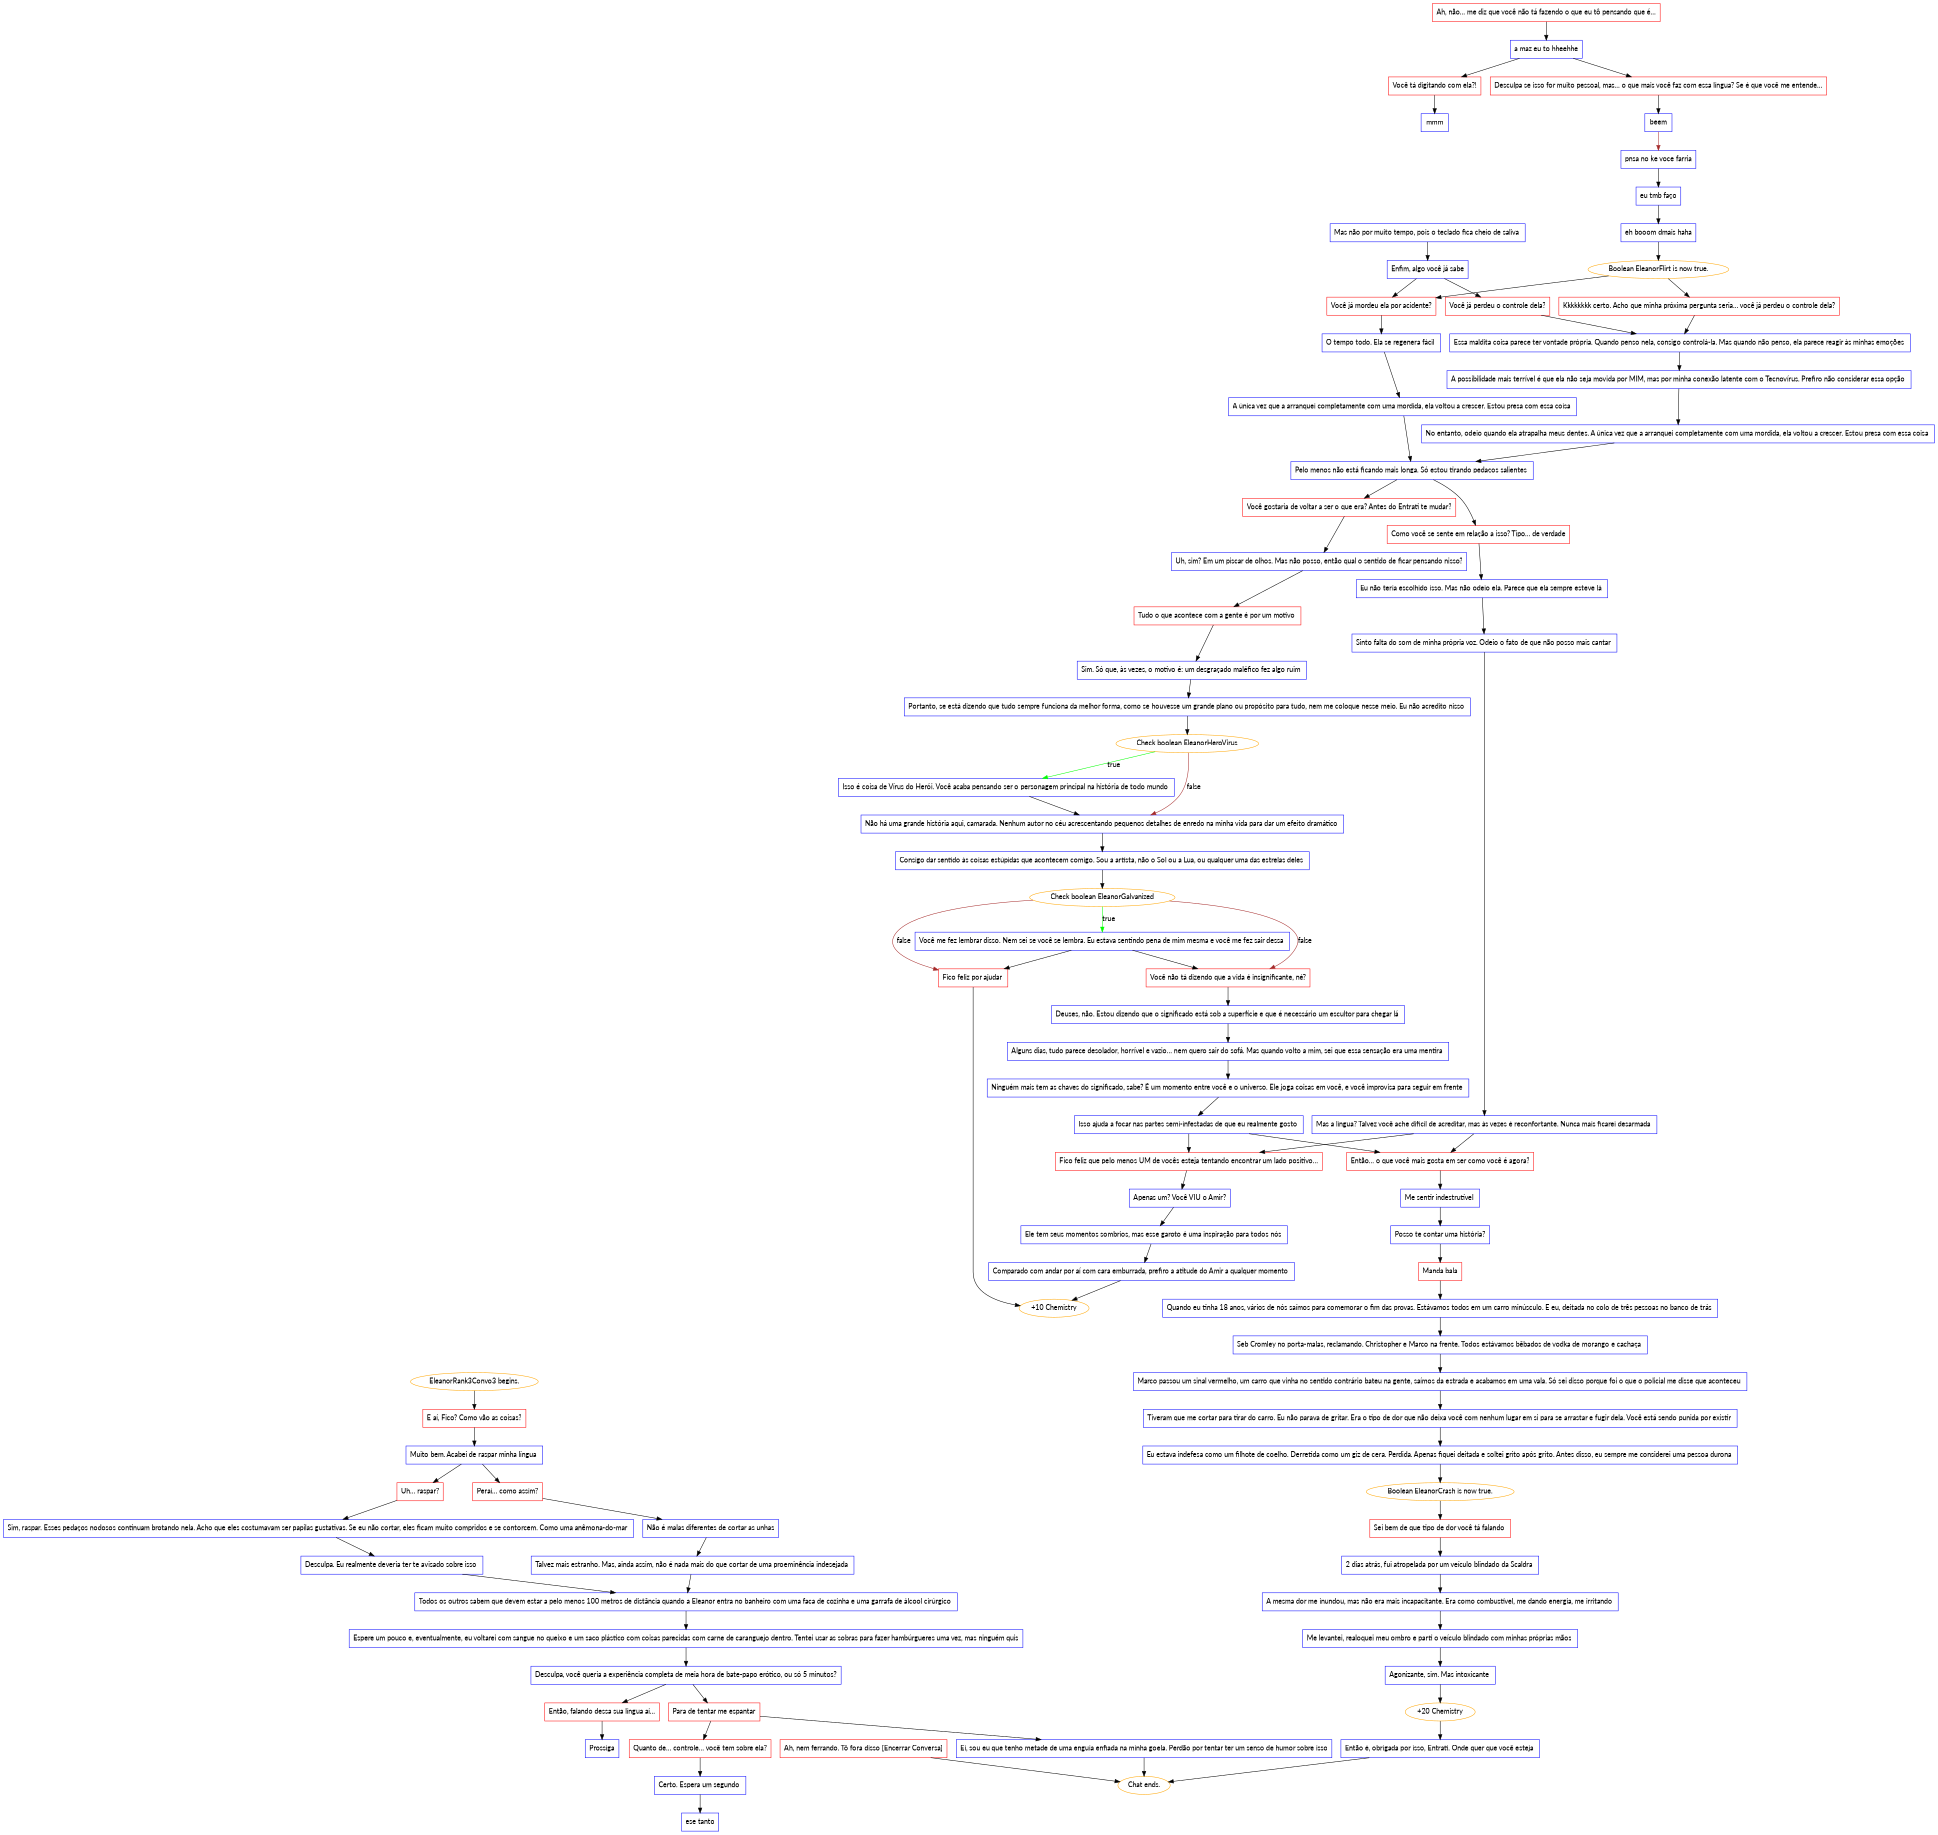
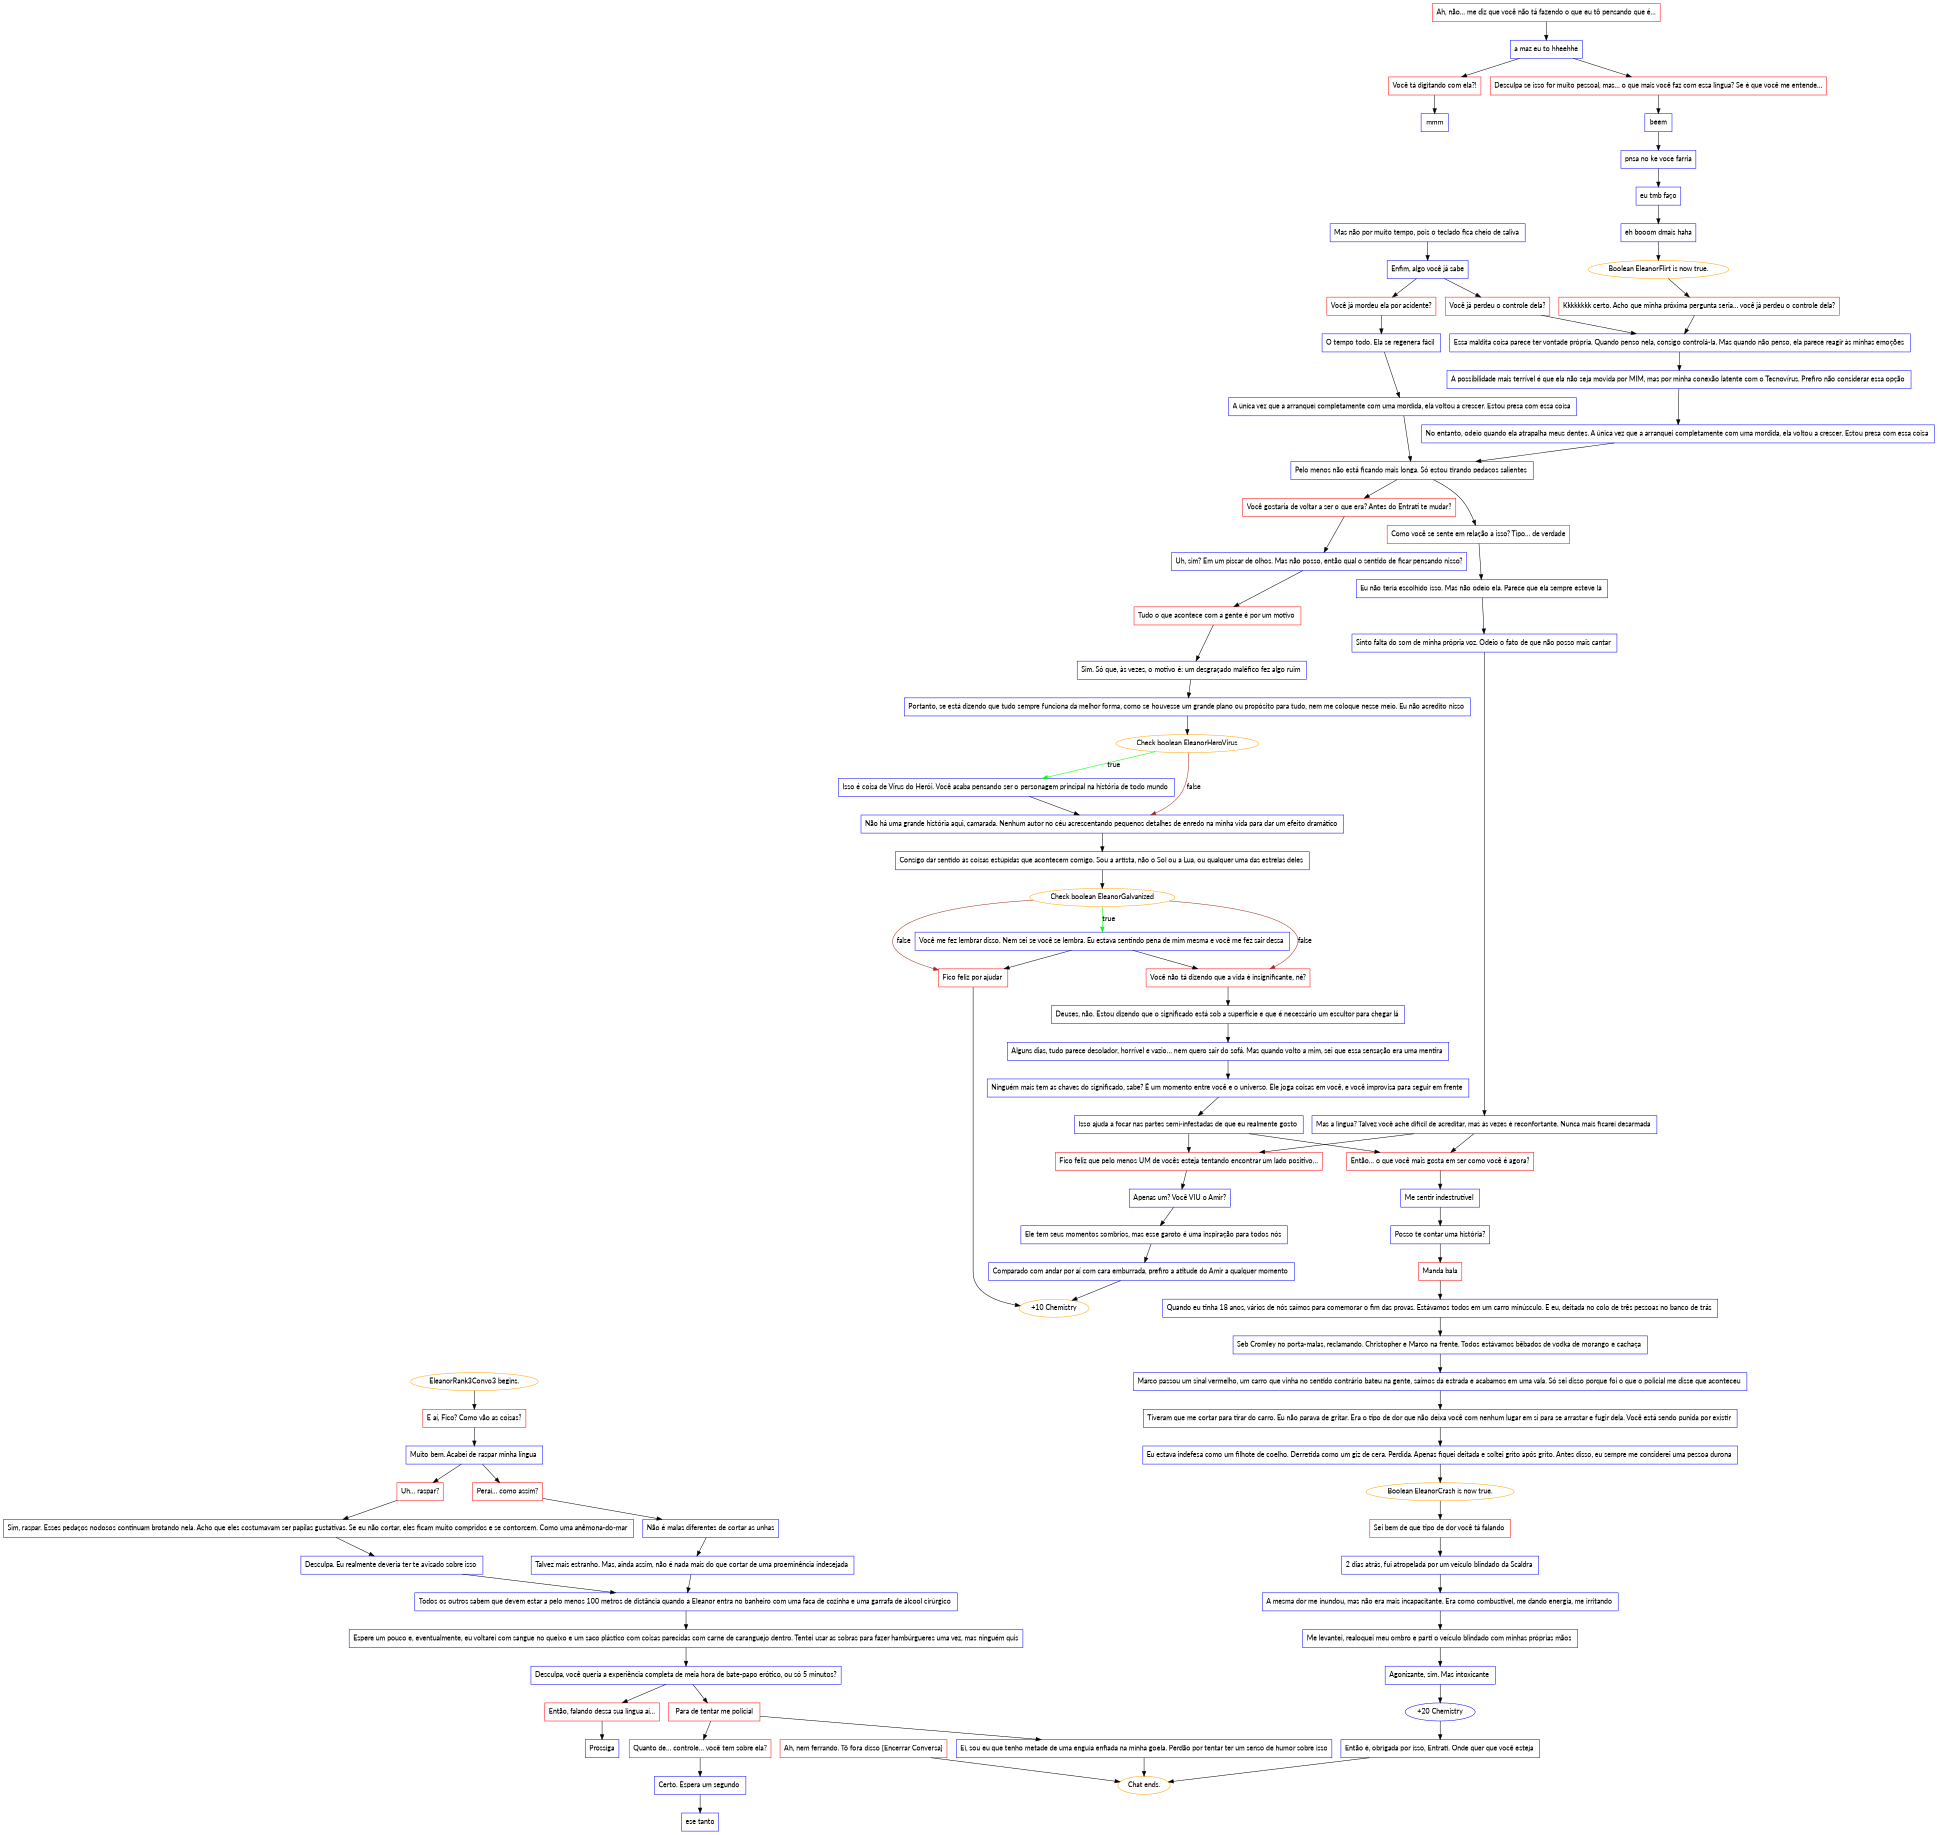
(1658, 139) -> (1658, 139)
(1525, 286) -> none
(714, 1712) -> (714, 1712)
(1440, 1712) -> (1440, 1712)
